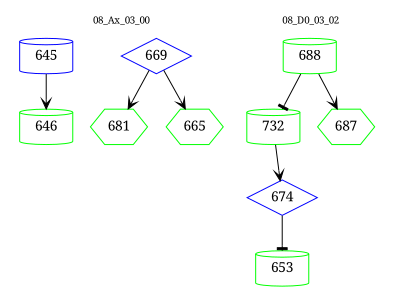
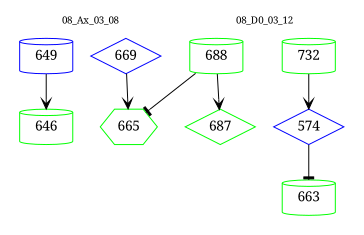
(121, 21) -> (90, 21)
(311, 21) -> (265, 21)
(46, 56) -> (46, 56)
(293, 89) -> (183, 83)
(119, 127) -> none
(346, 127) -> (220, 127)
(282, 198) -> (309, 127)
(282, 268) -> (309, 198)
